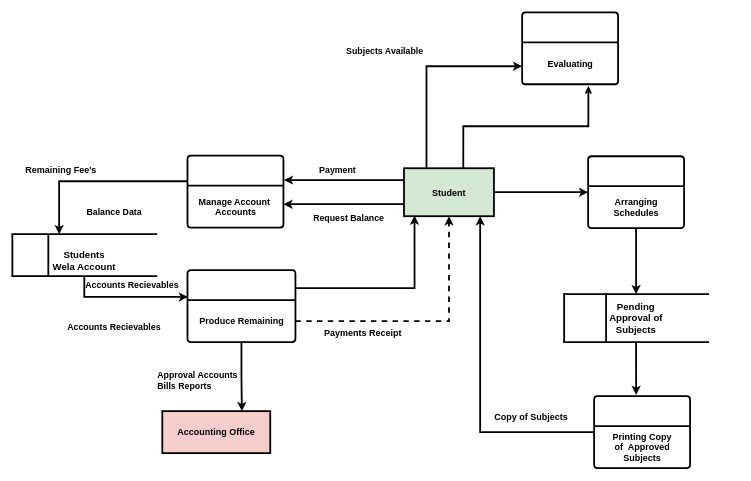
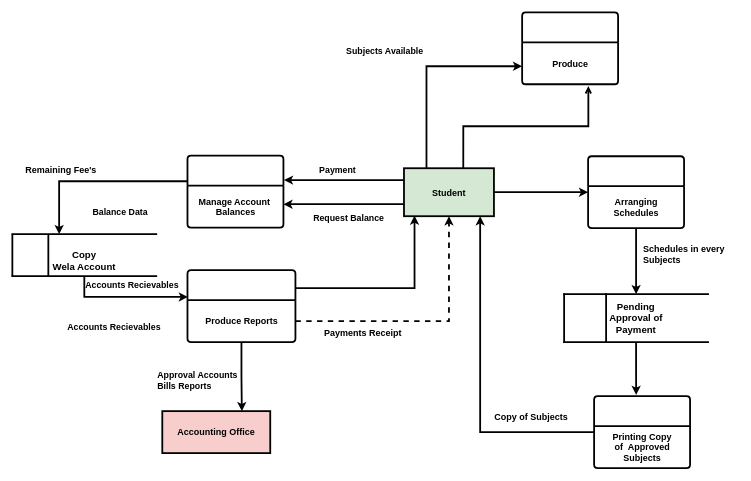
(571, 63) -> (571, 63)
(236, 207) -> (236, 207)
(134, 216) -> (140, 216)
none -> (690, 252)
(84, 255) -> (84, 255)
(636, 318) -> (636, 318)
(242, 321) -> (242, 321)
